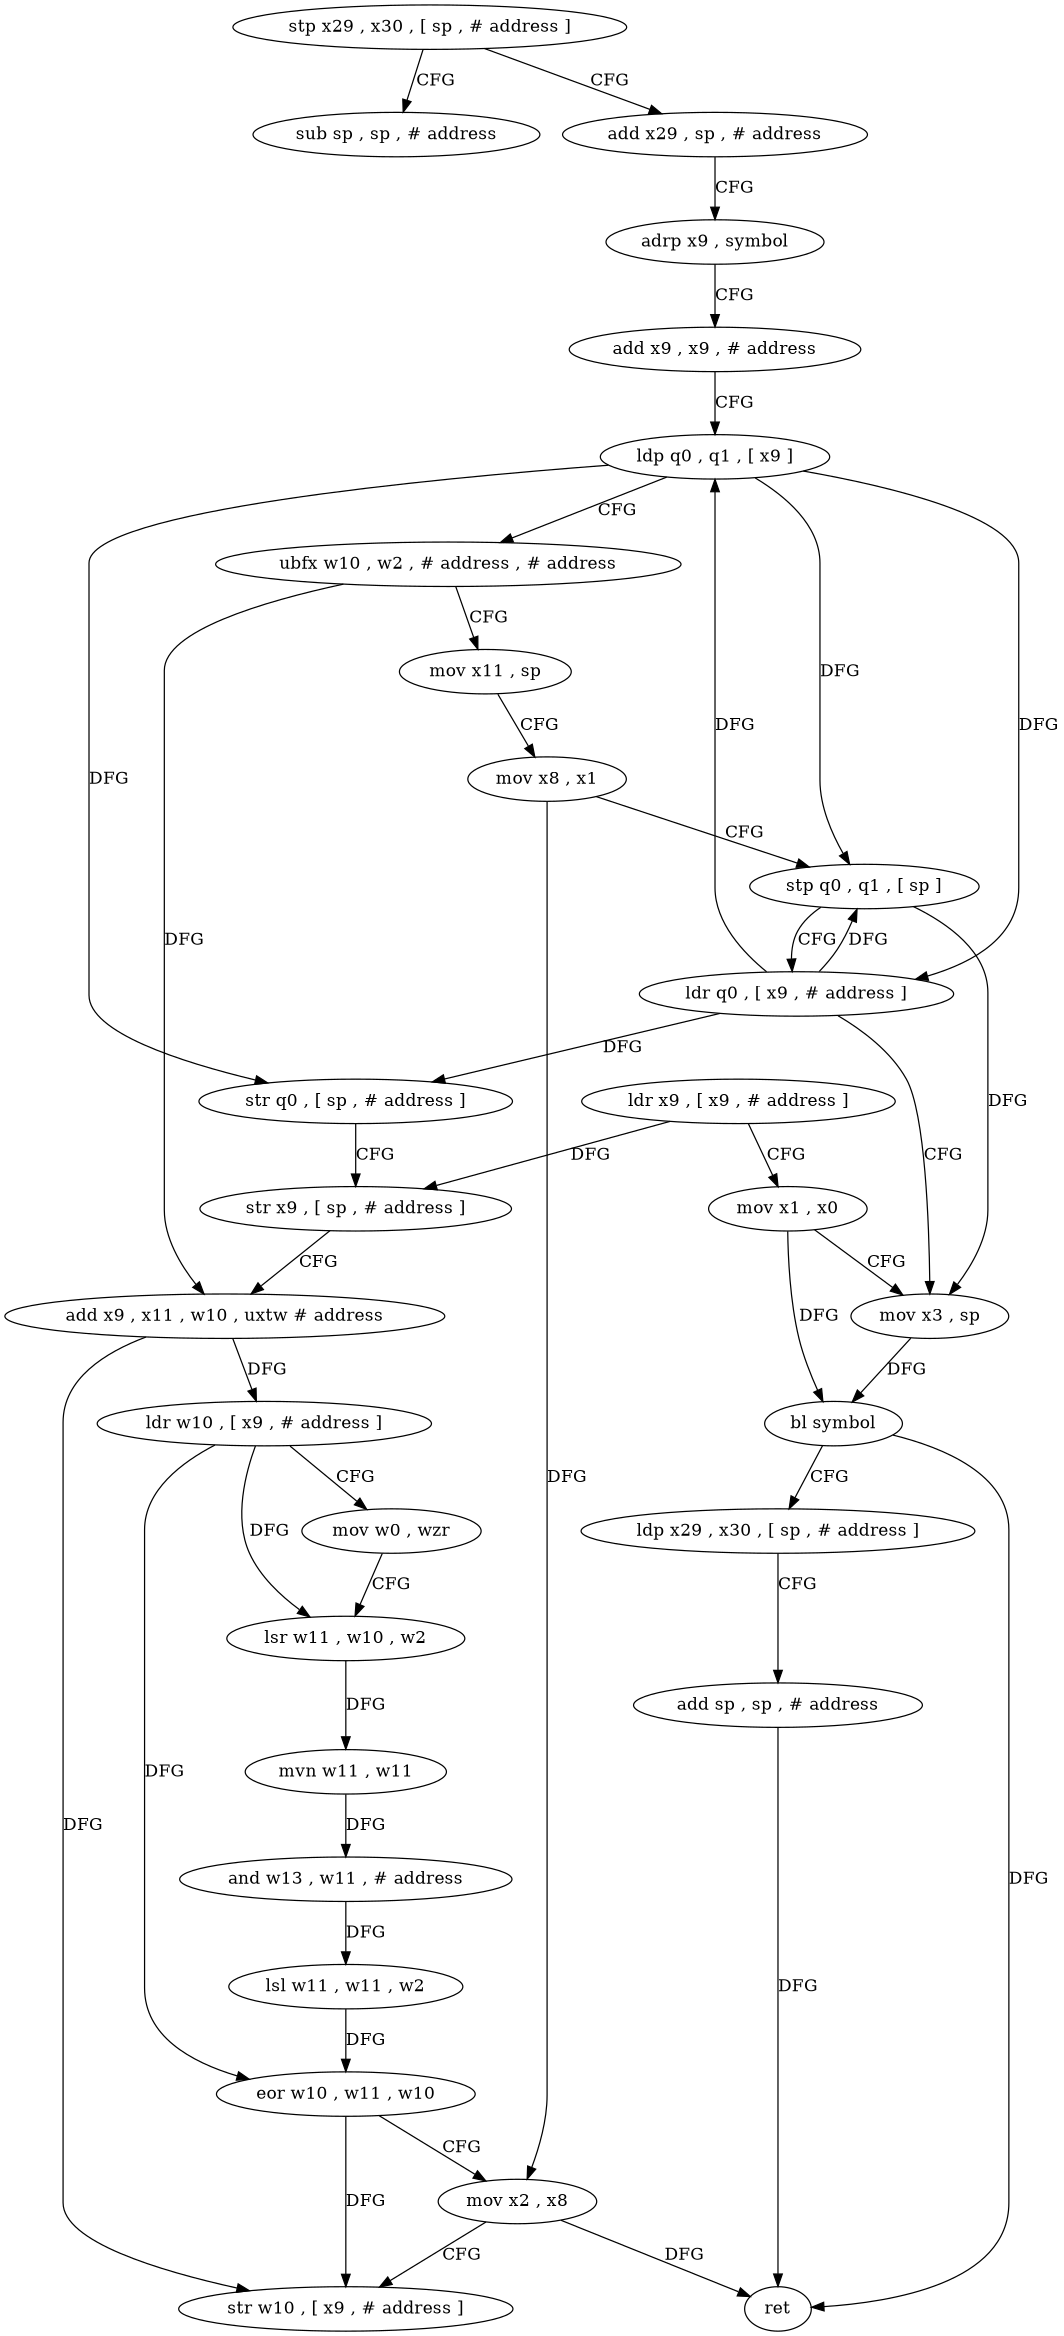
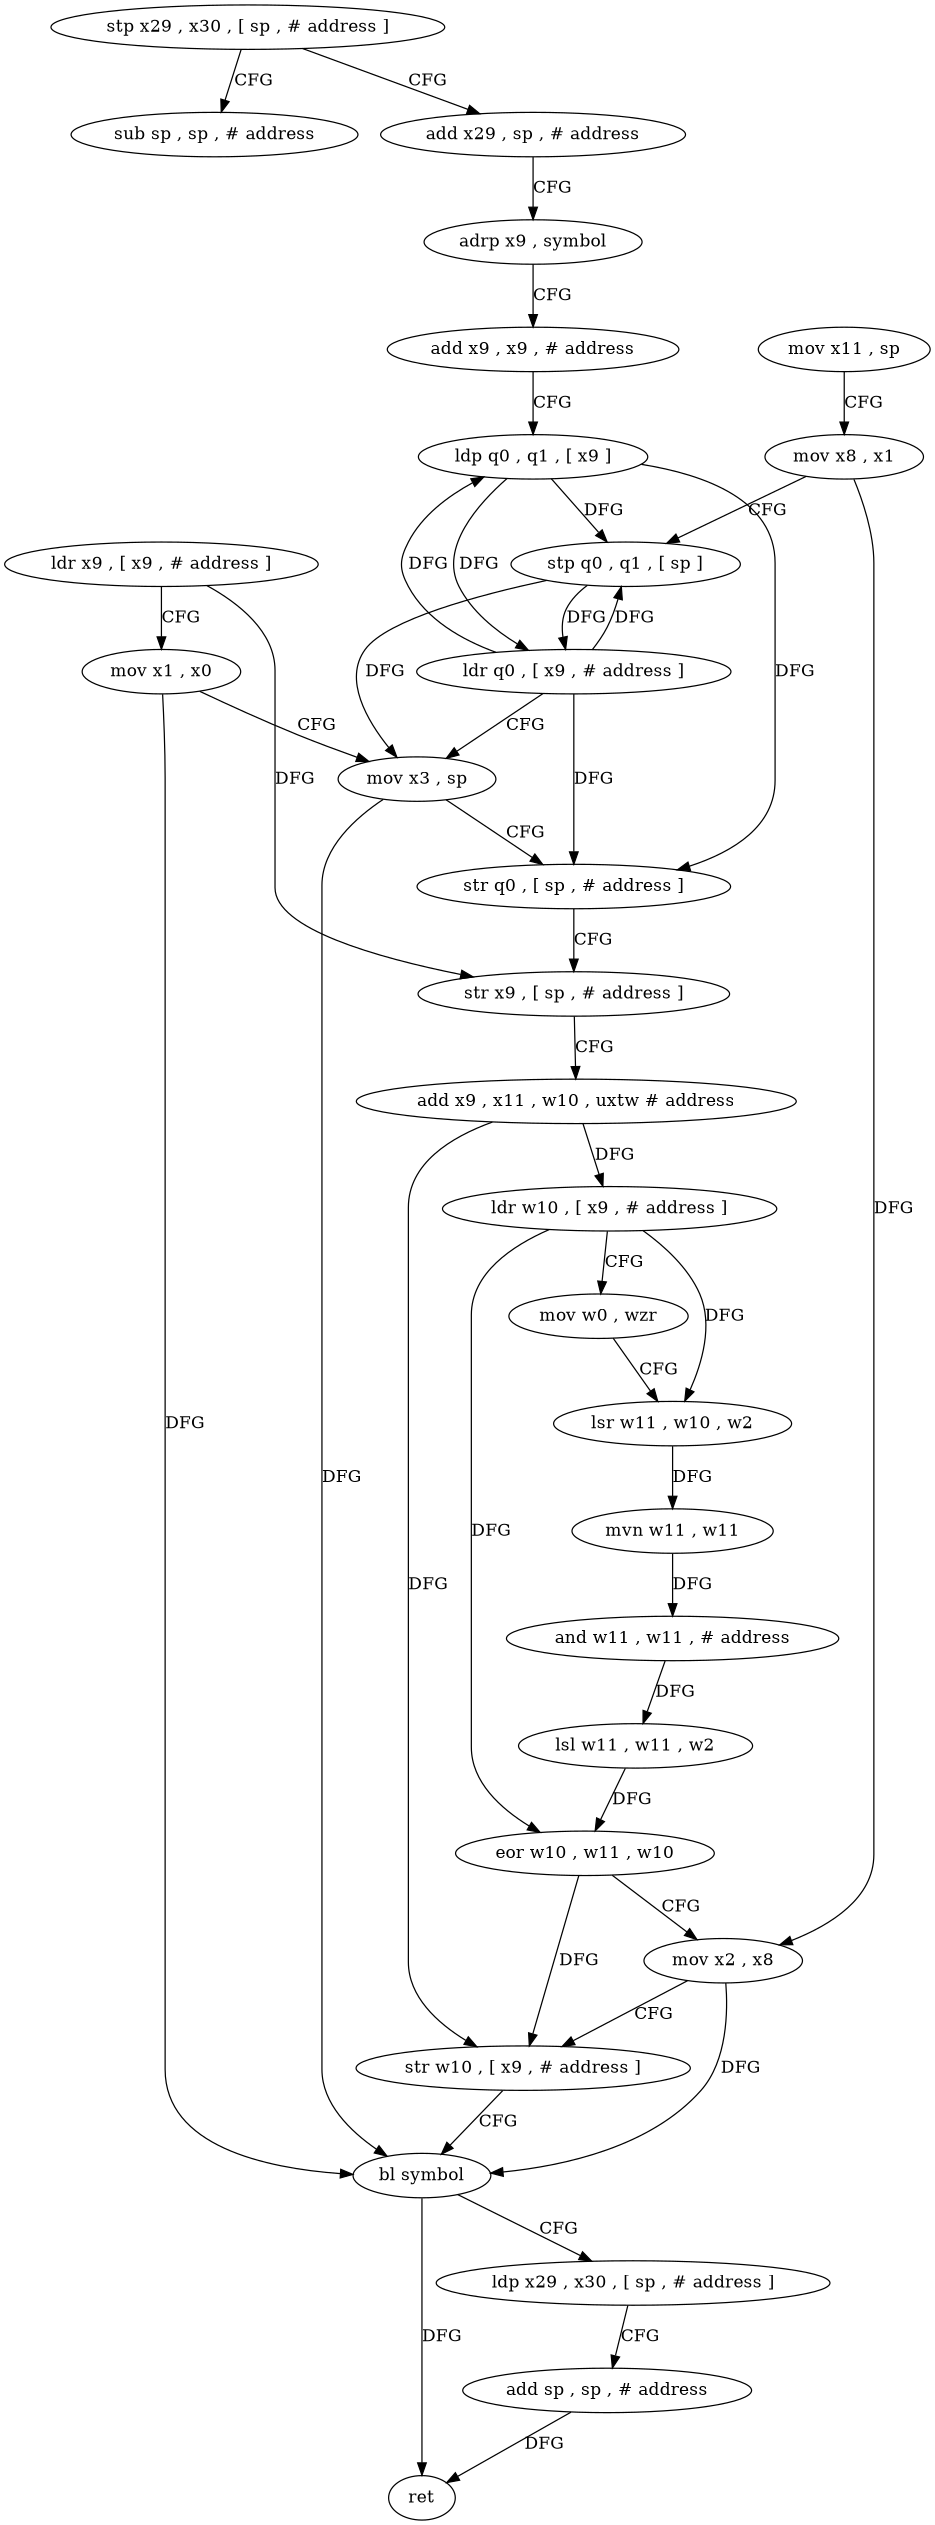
(448, 564) -> none
none -> (489, 829)
(817, 940) -> (587, 618)
(346, 1879) -> (673, 1638)
none -> (476, 2118)
(650, 2256) -> (660, 2124)
